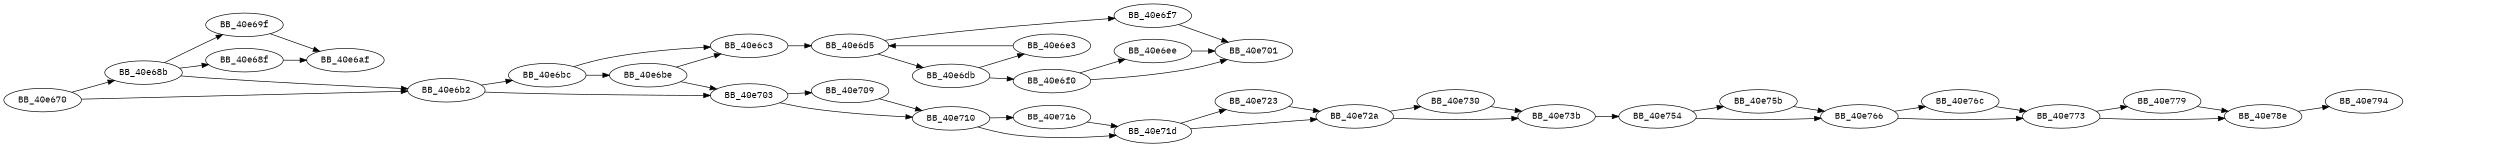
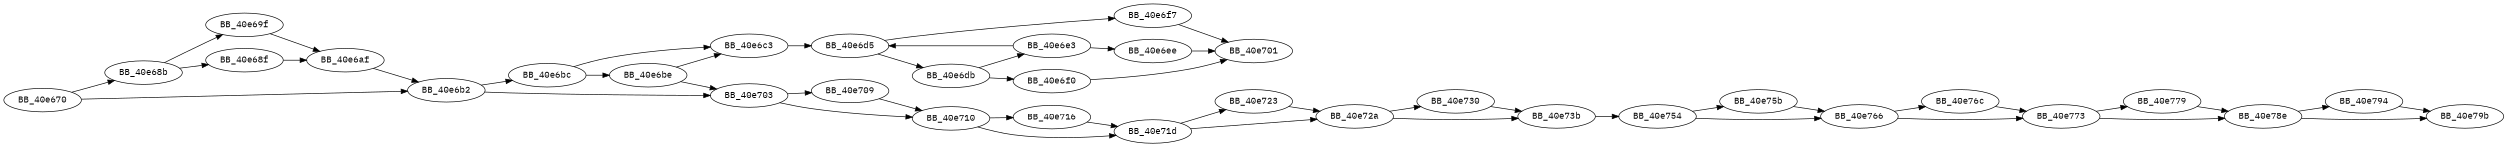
(1099, 67) -> (1099, 48)
(291, 83) -> (393, 74)
none -> (2465, 116)
